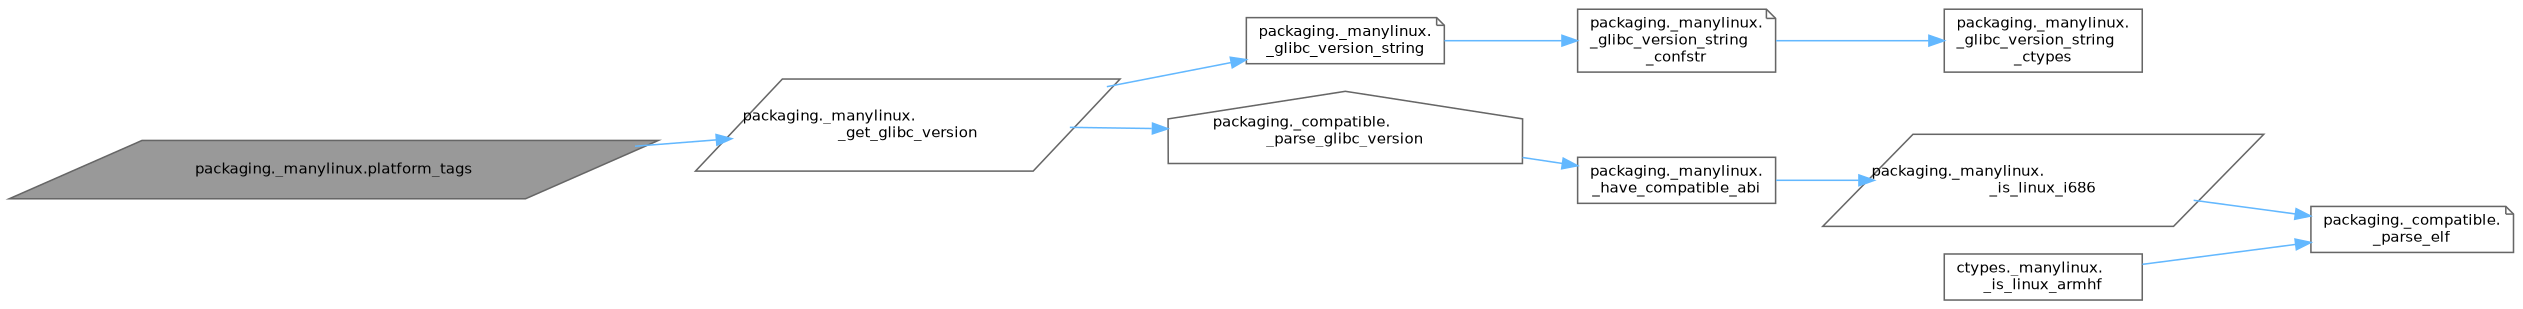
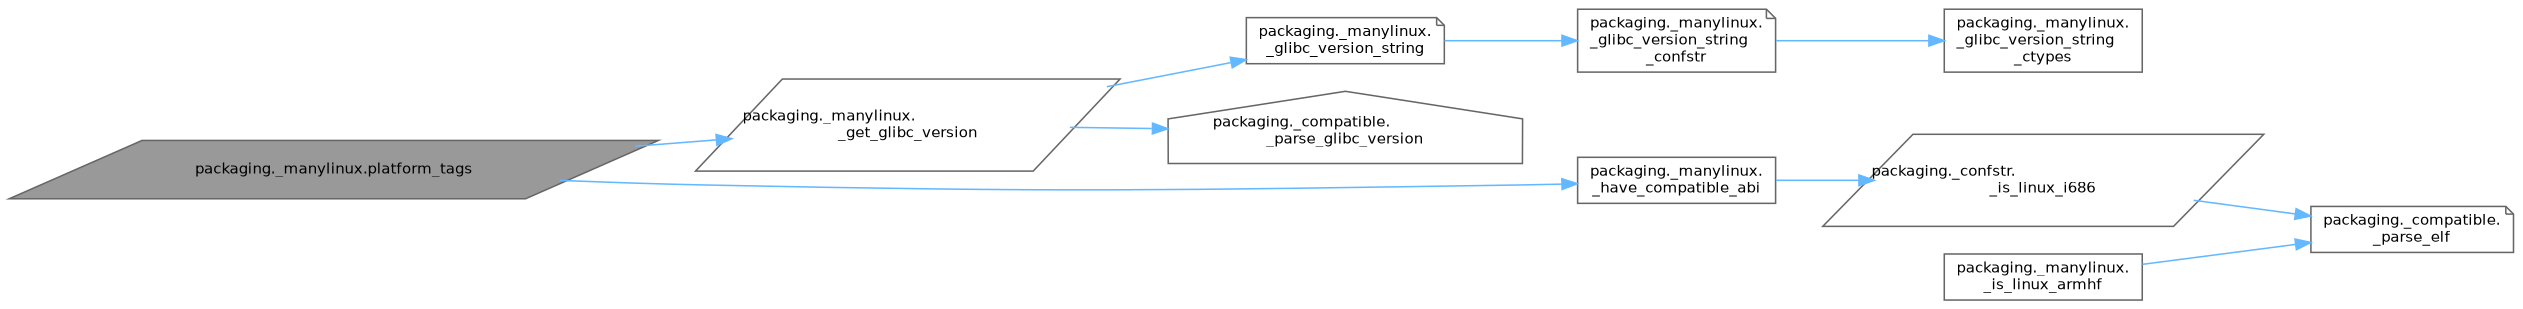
(1542, 160) -> (1061, 190)
(2043, 180) -> (2043, 180)
(2043, 277) -> (2043, 277)
